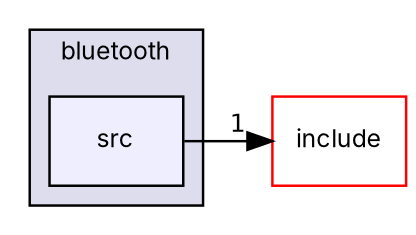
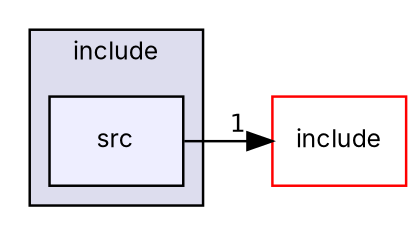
(116, 53) -> (116, 53)
